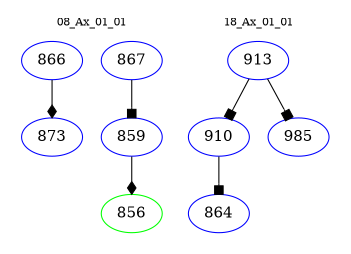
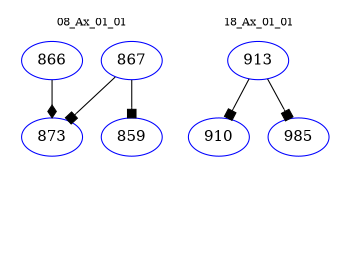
none -> (96, 95)
(132, 214) -> none
(219, 214) -> none
